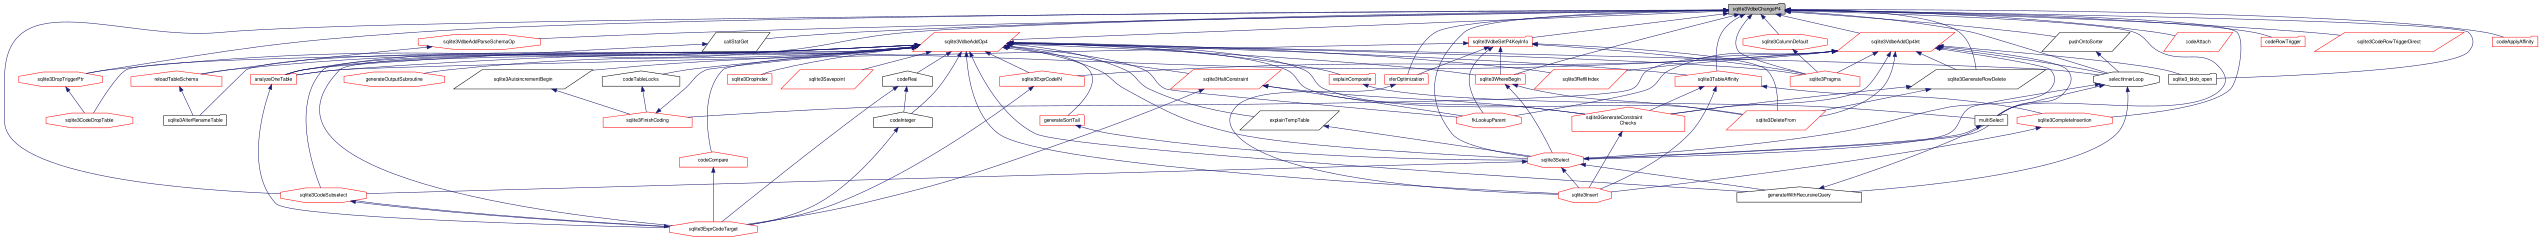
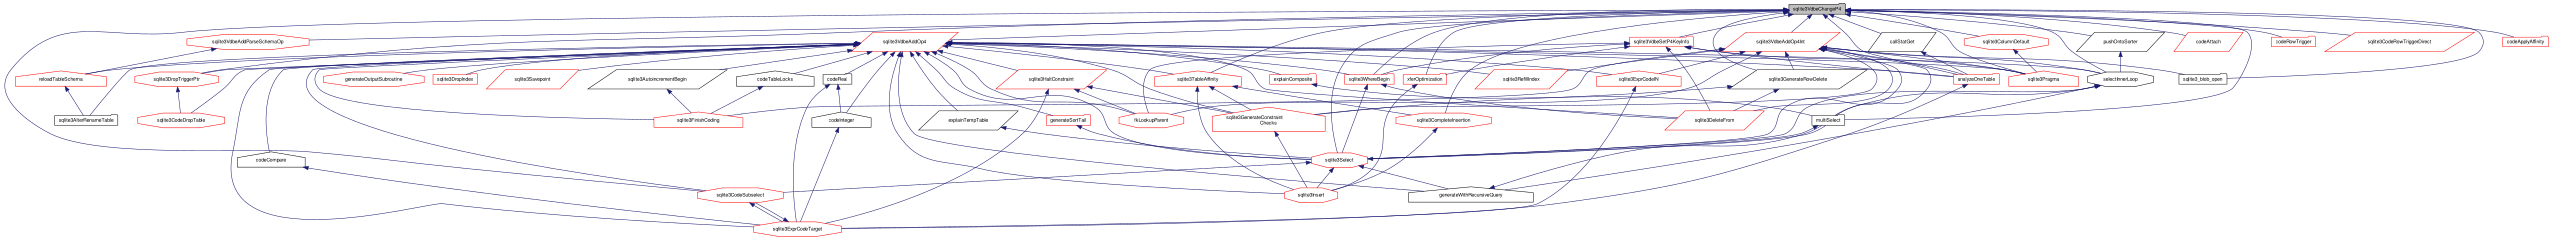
(781, 61) -> (321, 90)
(907, 79) -> (837, 79)
(713, 160) -> (271, 160)
